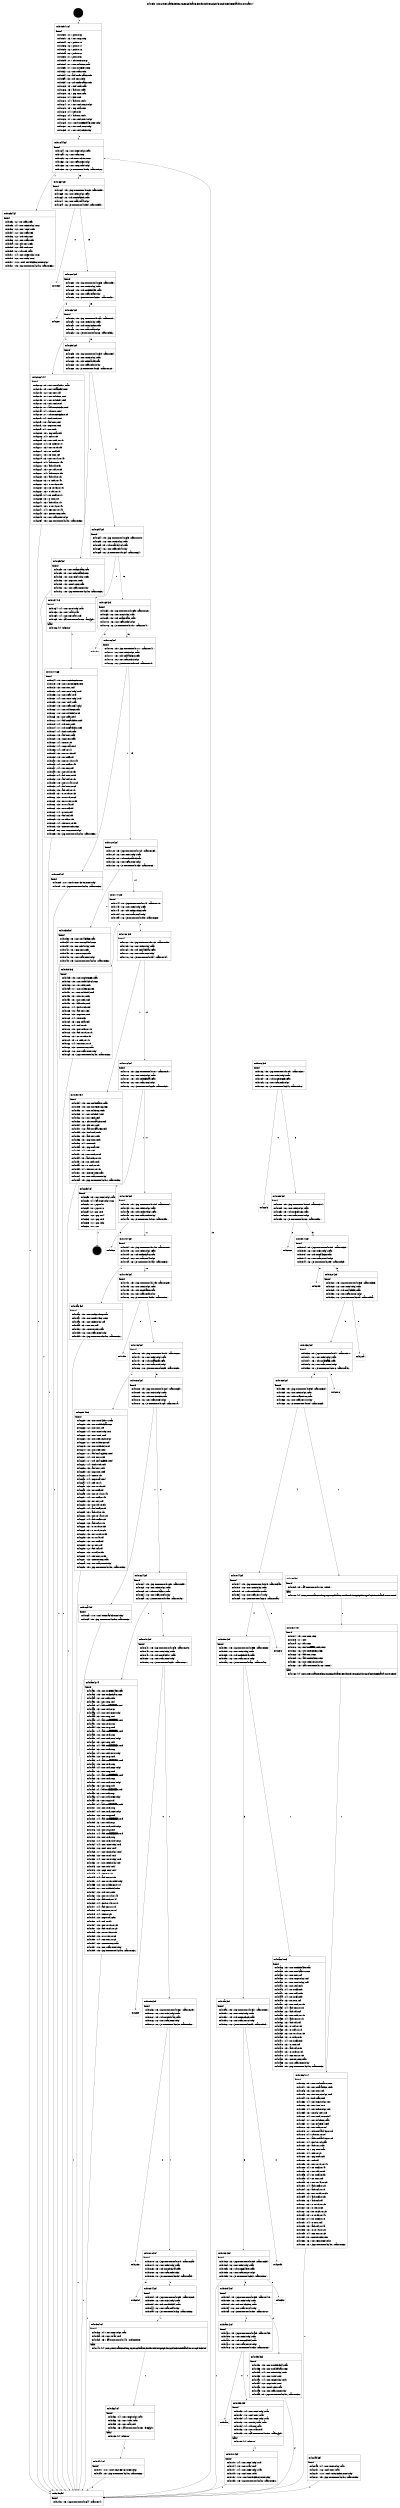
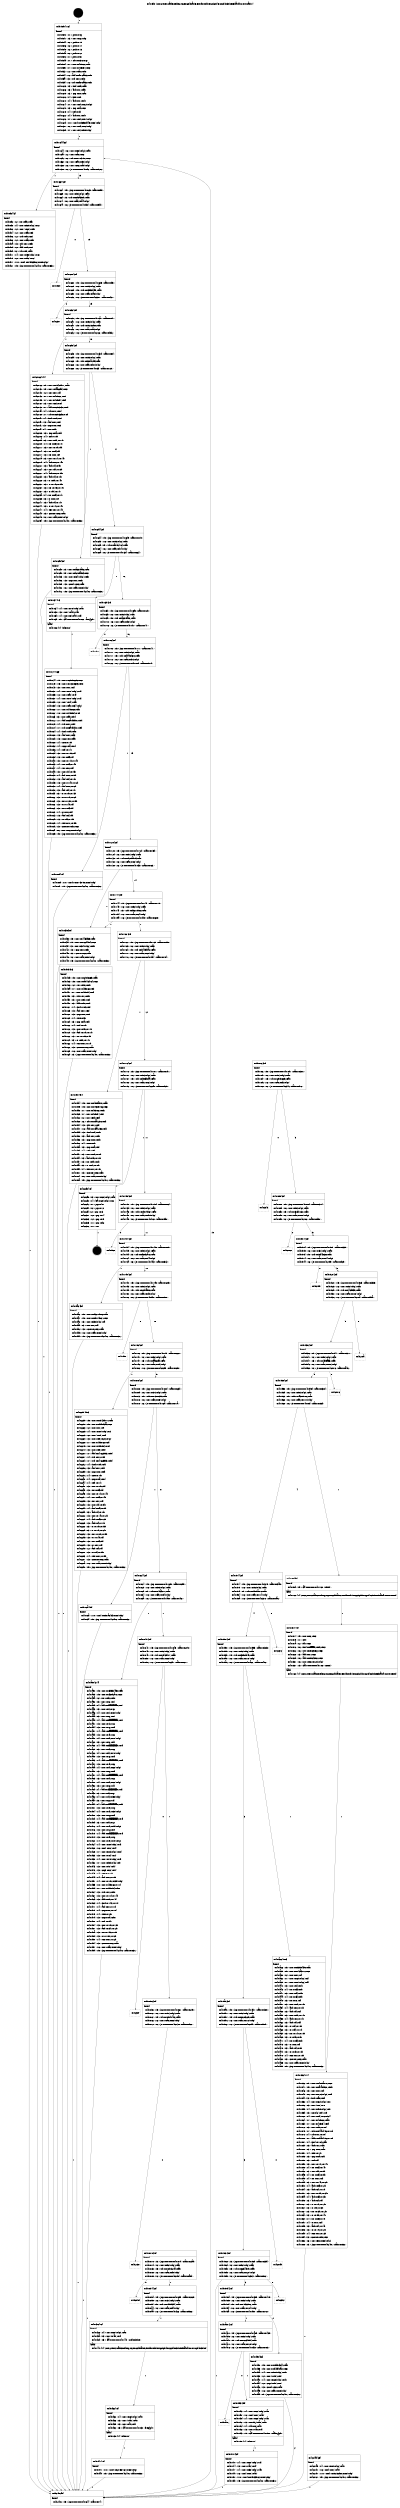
(113, 943) -> (109, 924)
(169, 2138) -> none
